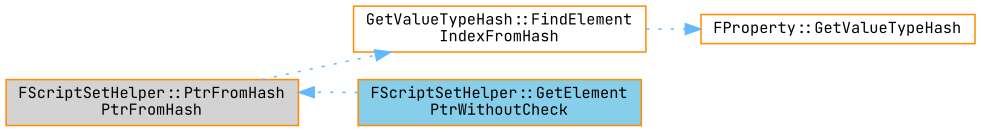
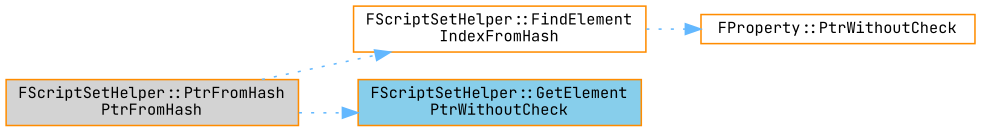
(500, 29) -> (500, 29)
(838, 29) -> (838, 29)
(336, 92) -> (321, 113)
